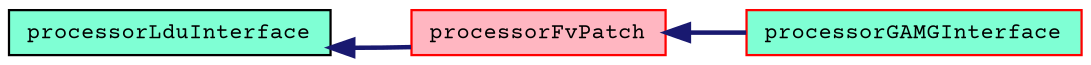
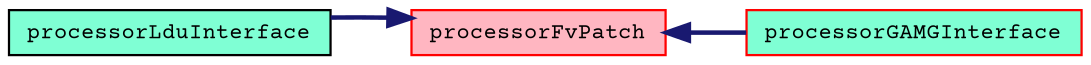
(382, 48) -> (359, 17)
